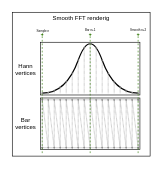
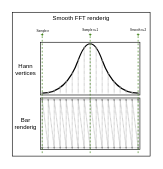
(91, 29) -> (91, 29)
(26, 124) -> (26, 124)
